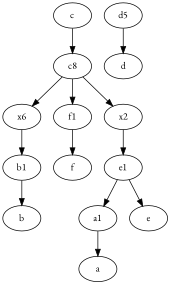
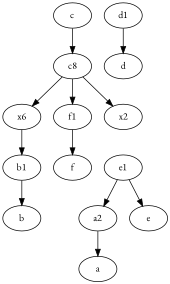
(123, 15) -> (123, 15)
(123, 139) -> none
(98, 218) -> (98, 218)
